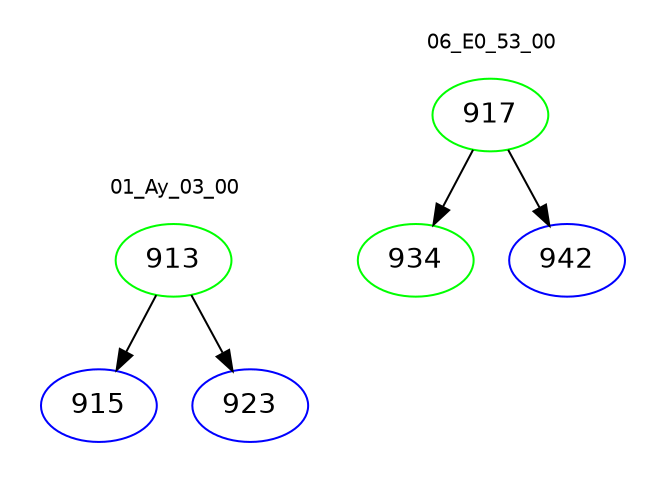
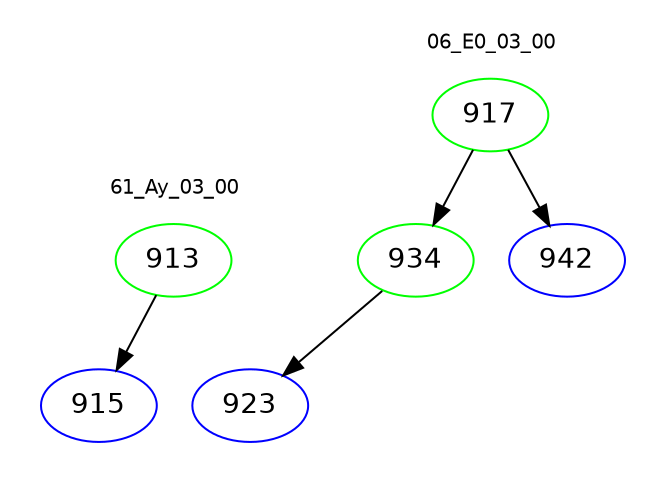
(491, 43) -> (491, 43)
(175, 189) -> (175, 189)
(207, 324) -> (341, 326)
